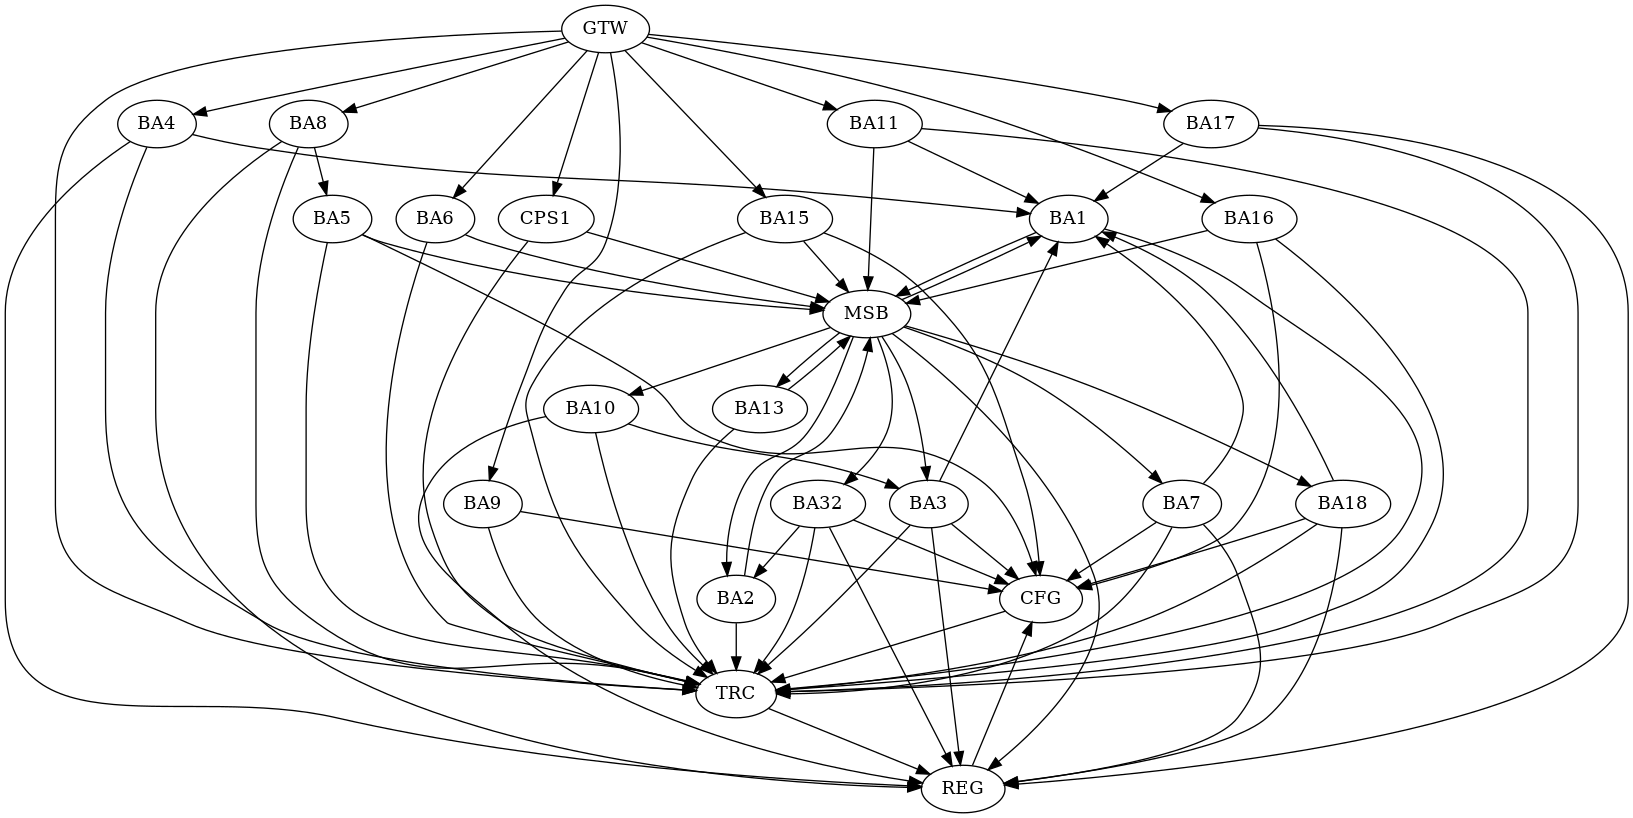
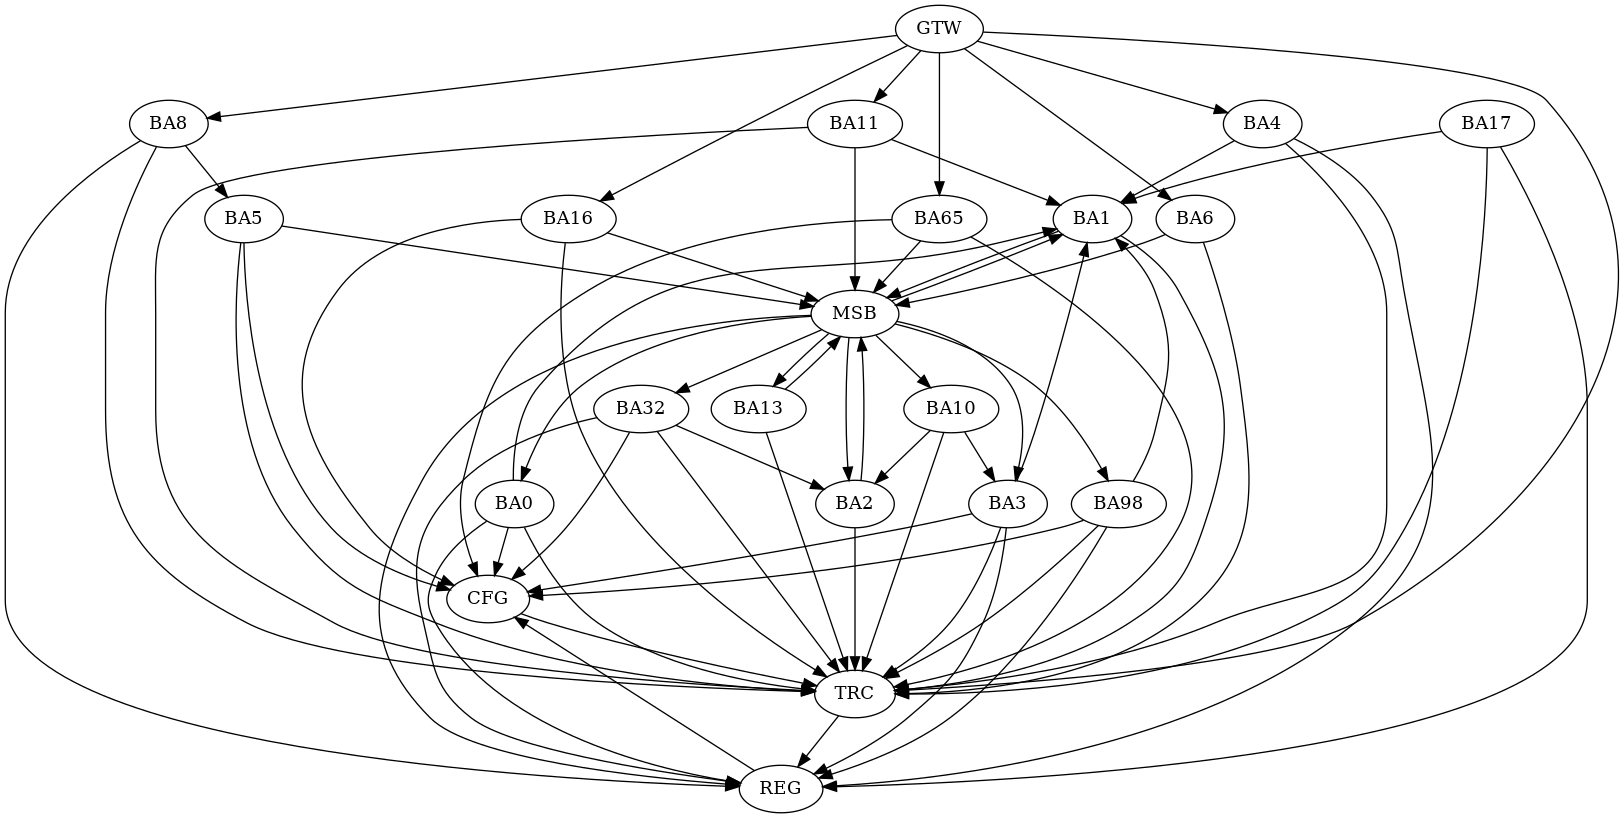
(904, 65) -> none
(546, 219) -> none
(785, 219) -> (939, 219)
(483, 504) -> none
(1182, 504) -> (515, 504)
(1343, 504) -> (1119, 504)
(620, 696) -> (908, 452)
